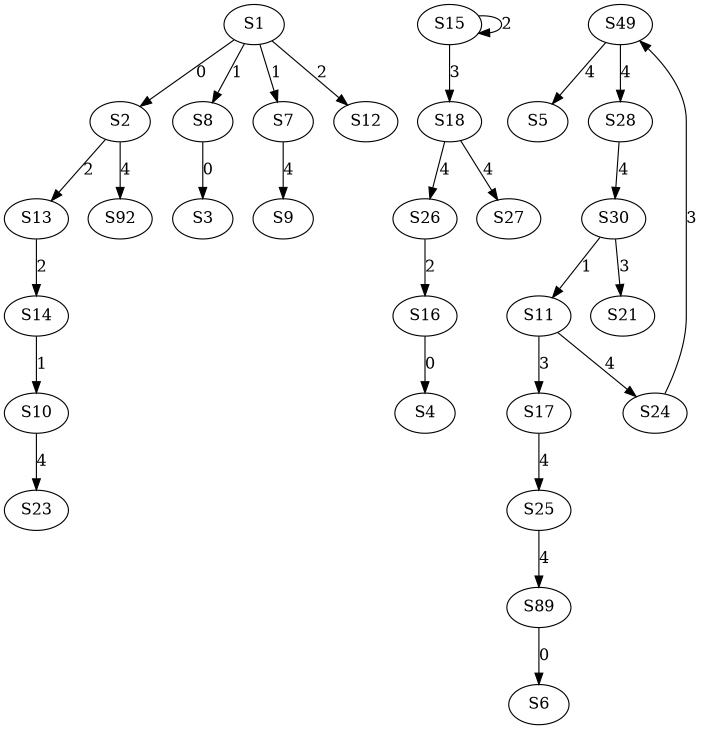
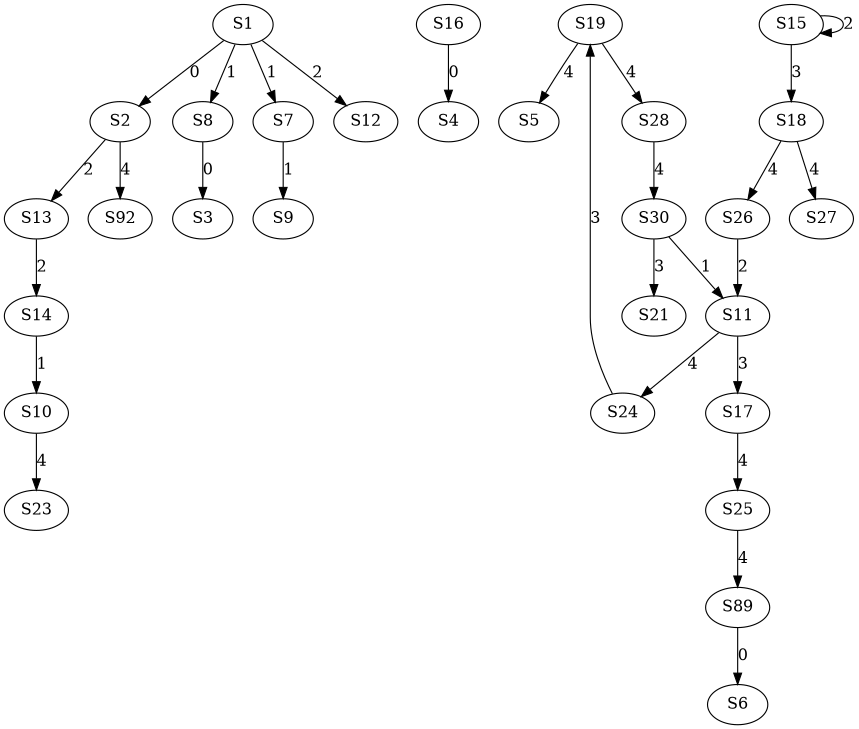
(620, 25) -> (590, 25)
(289, 170) -> (289, 170)
(425, 262) -> (738, 262)
